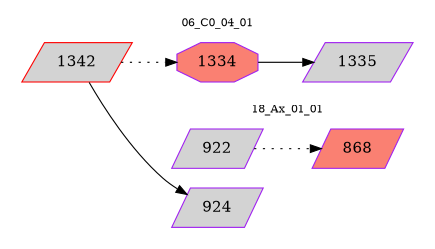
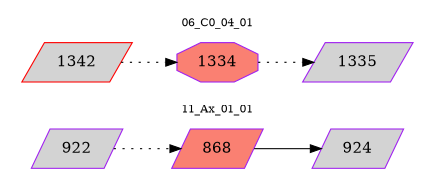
(280, 62) -> (280, 62)
(288, 110) -> (217, 110)
(128, 140) -> (282, 149)
